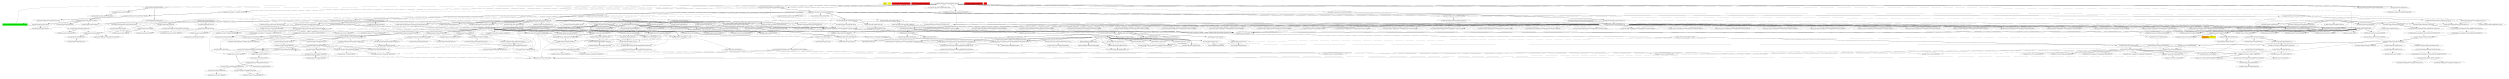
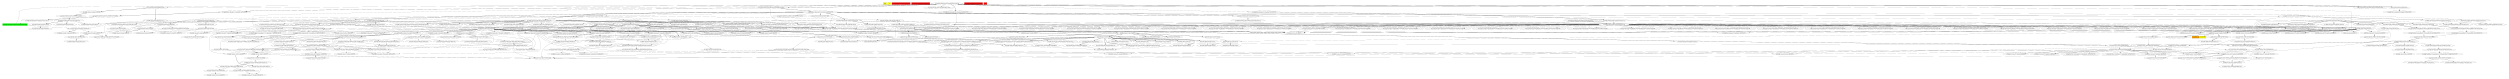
(2254, 41) -> none
